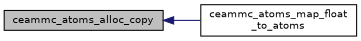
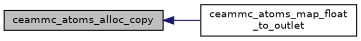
(279, 20) -> (279, 20)
